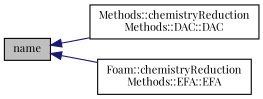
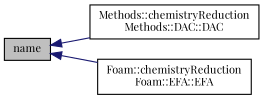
(174, 77) -> (174, 77)
